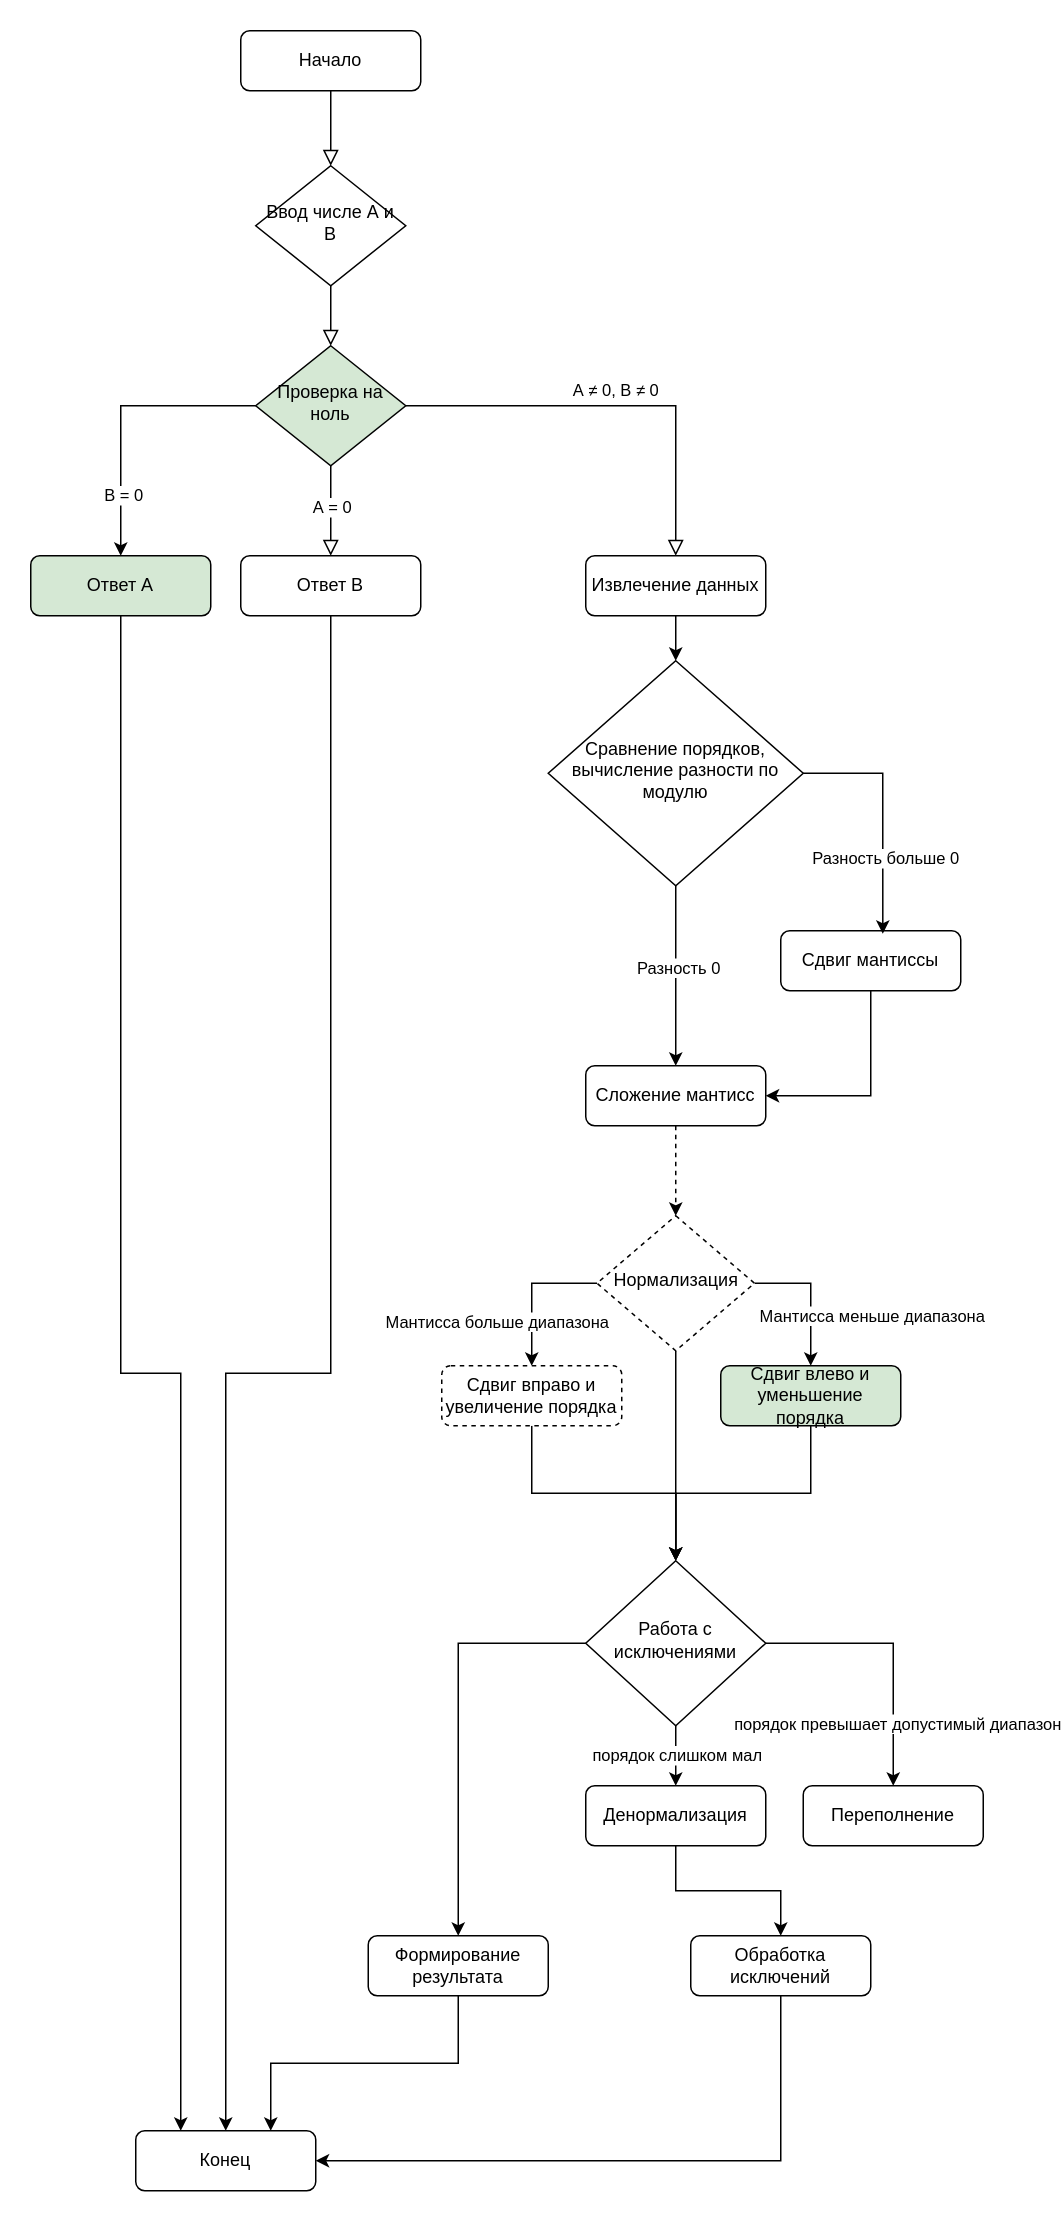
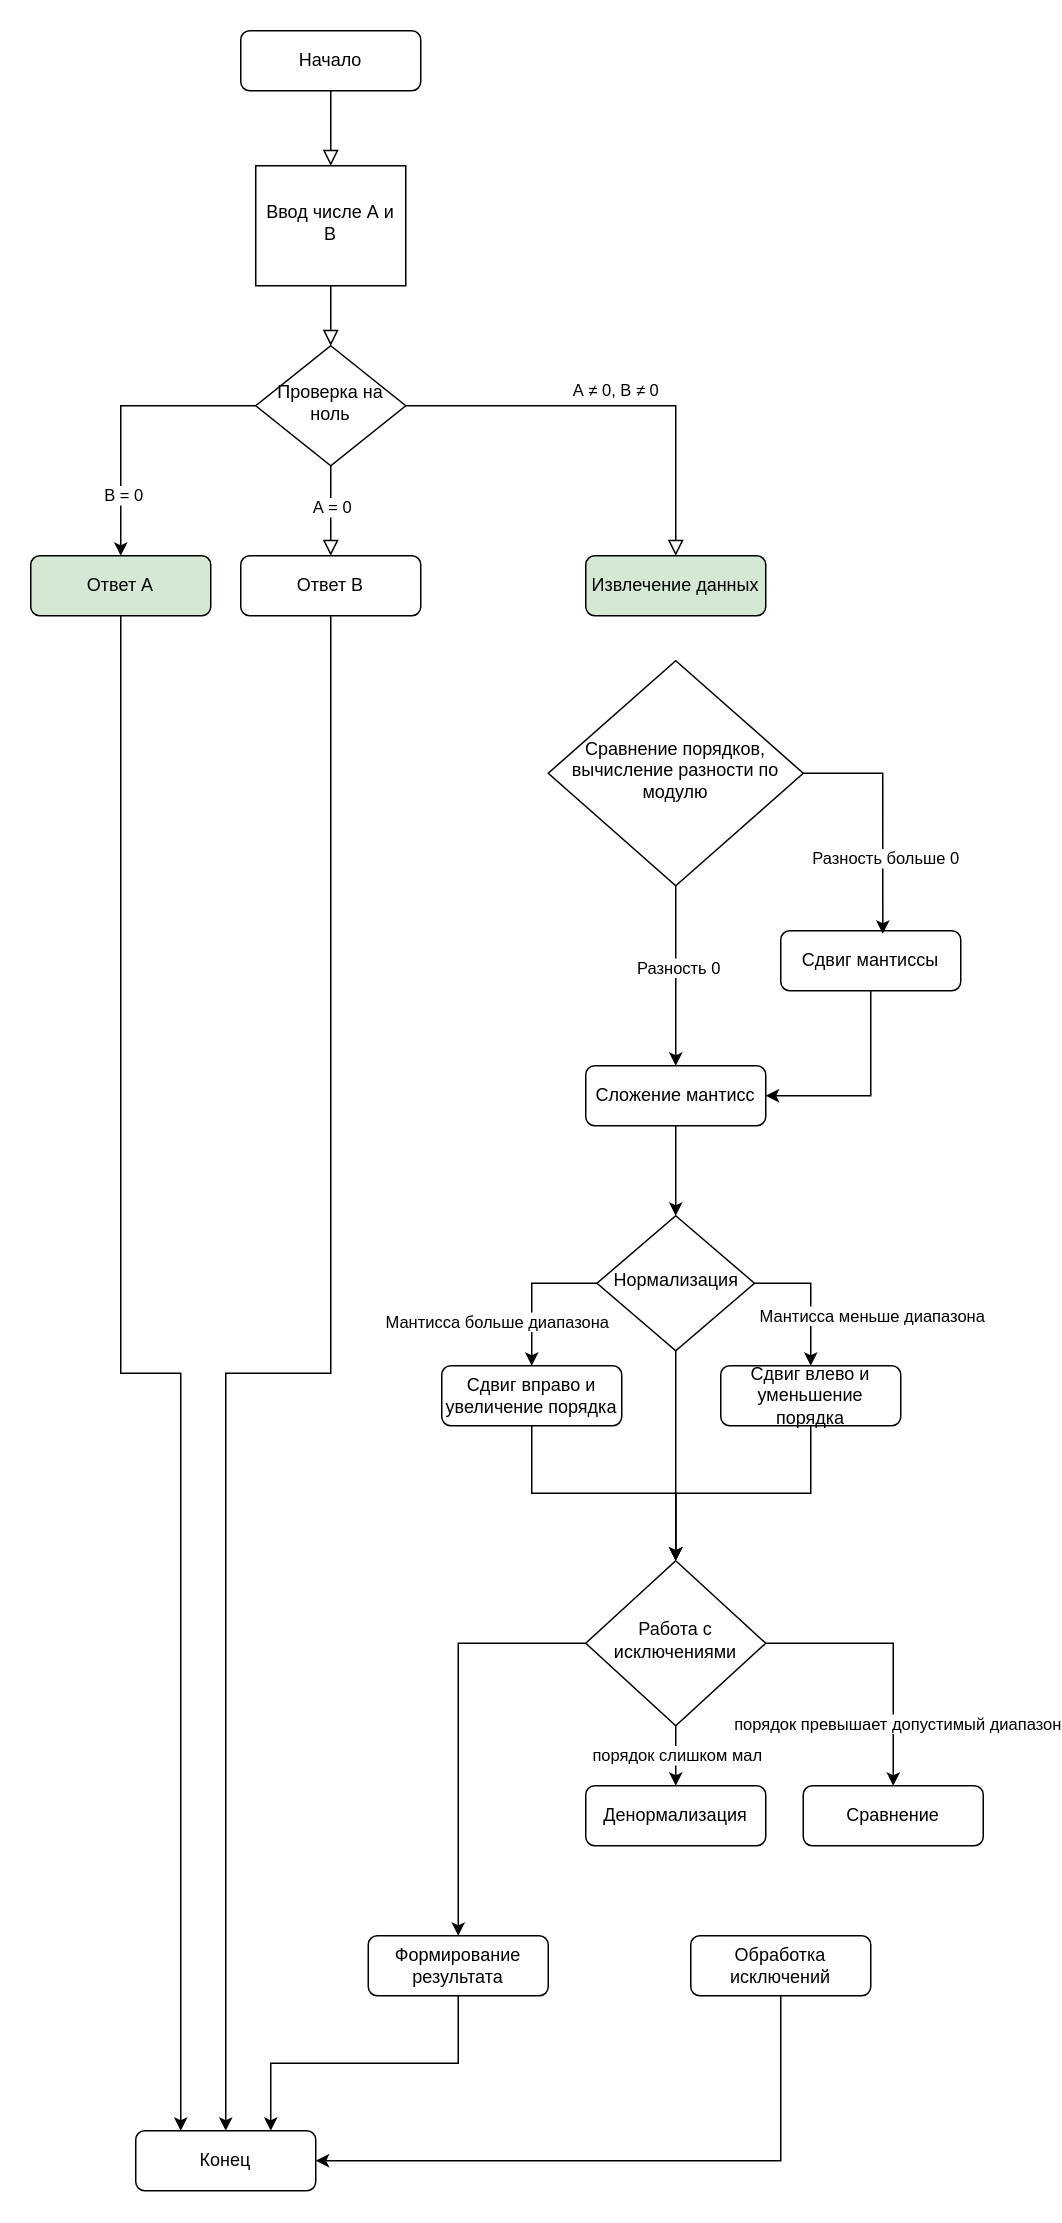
(331, 226) -> (331, 226)
(331, 406) -> (331, 406)
(676, 586) -> (676, 586)
(676, 633) -> none
(676, 1167) -> (676, 1167)
(676, 1283) -> (676, 1283)
(532, 1396) -> (532, 1396)
(811, 1396) -> (811, 1396)
(893, 1816) -> (893, 1816)
(723, 1891) -> none
